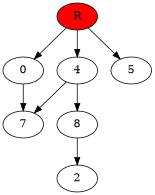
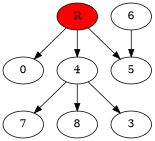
none -> (131, 16)
(23, 94) -> none
none -> (131, 124)
(77, 178) -> none
